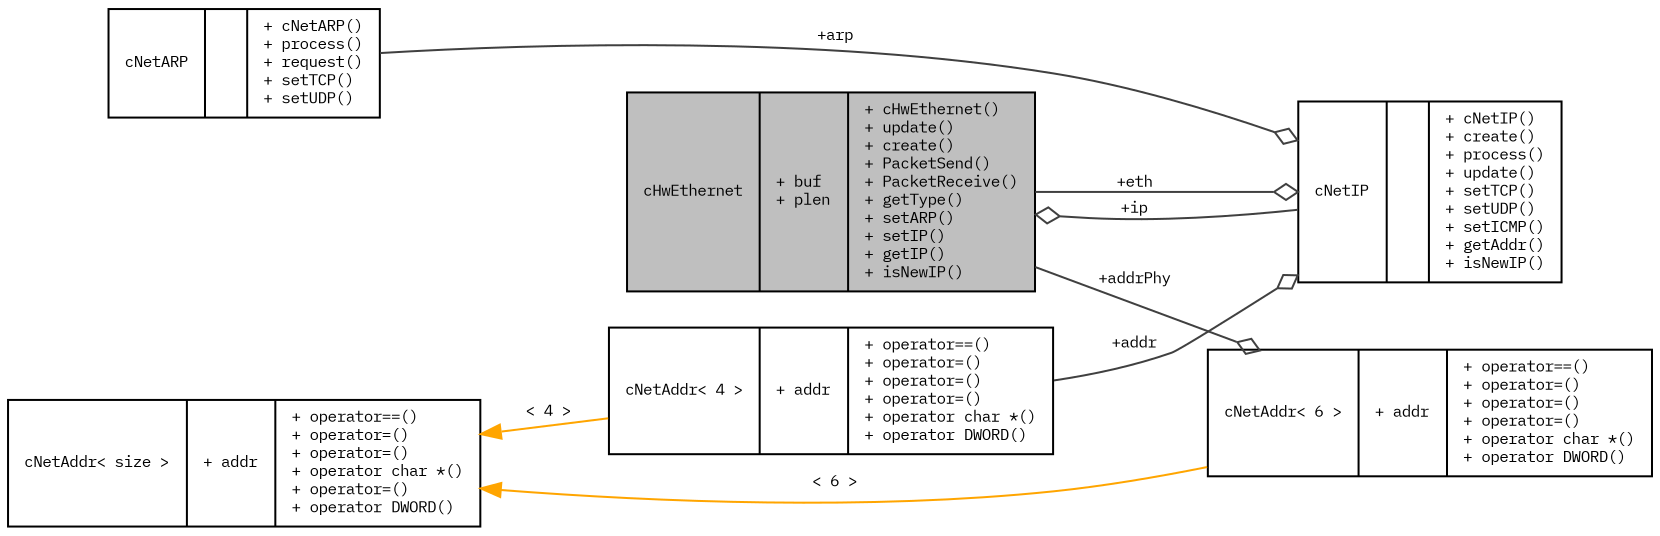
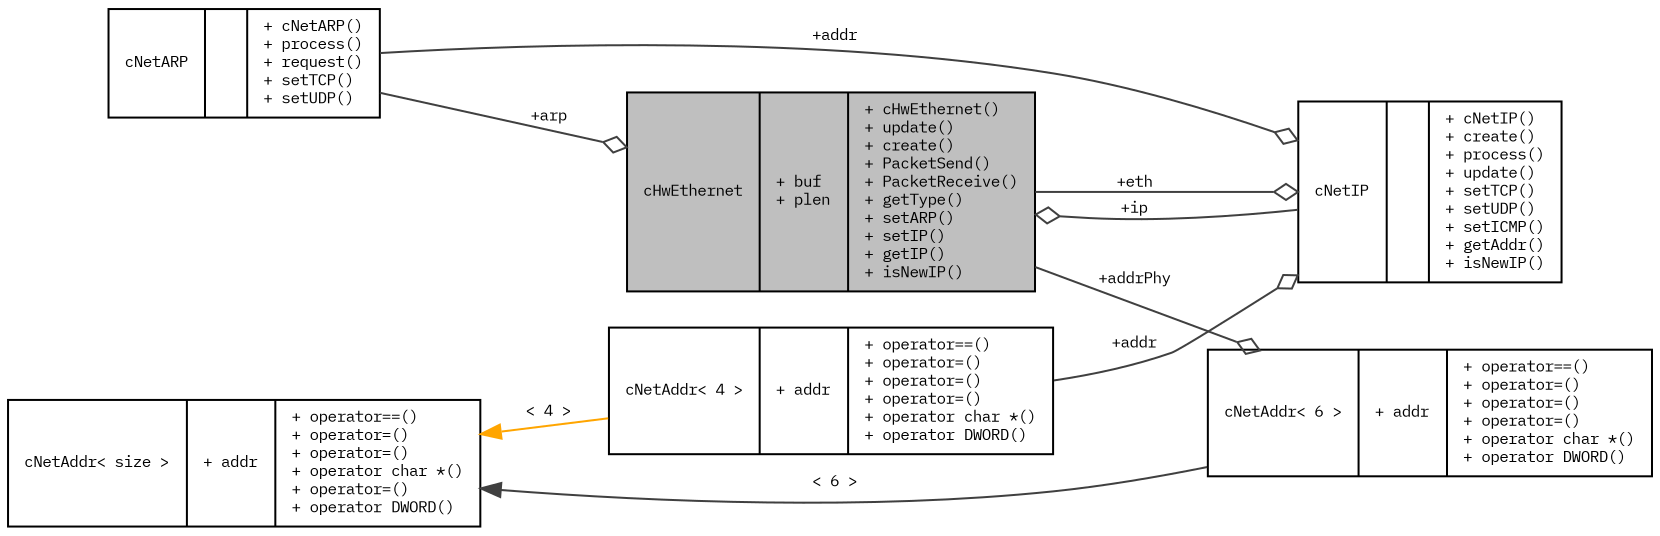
(831, 36) -> (831, 36)
none -> (491, 117)
(855, 502) -> (855, 502)
